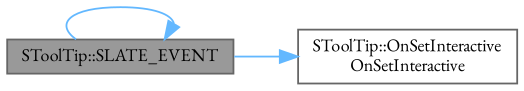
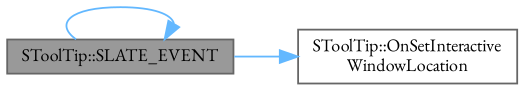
(408, 57) -> (408, 57)
